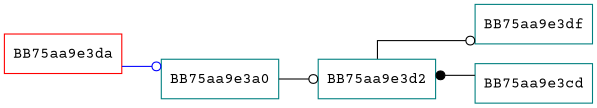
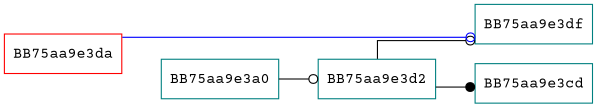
(137, 66) -> (294, 37)
(460, 75) -> (451, 87)
